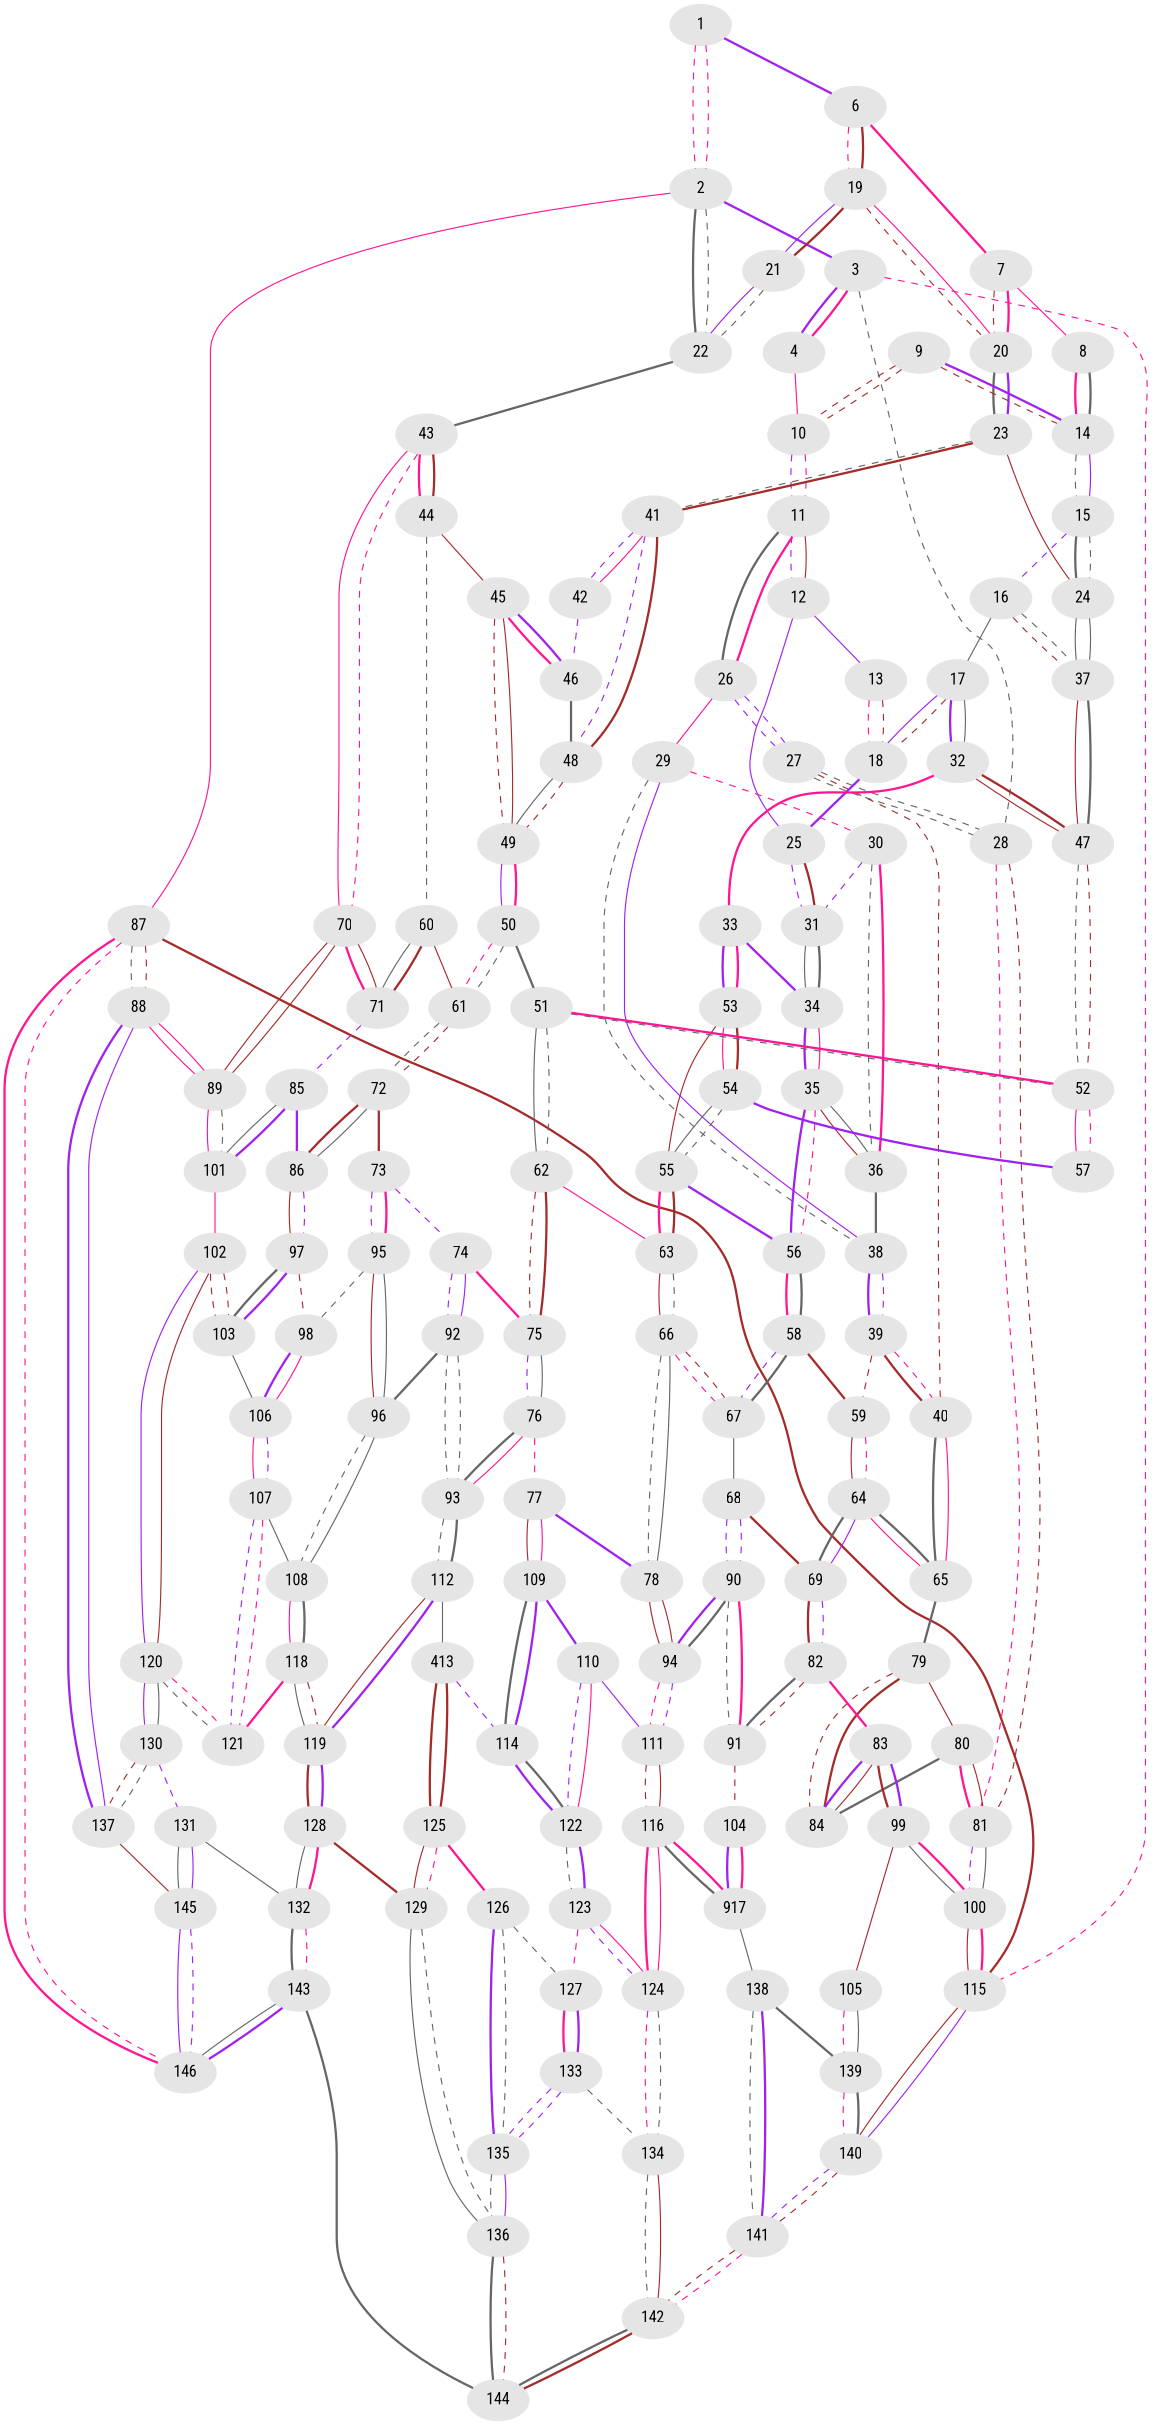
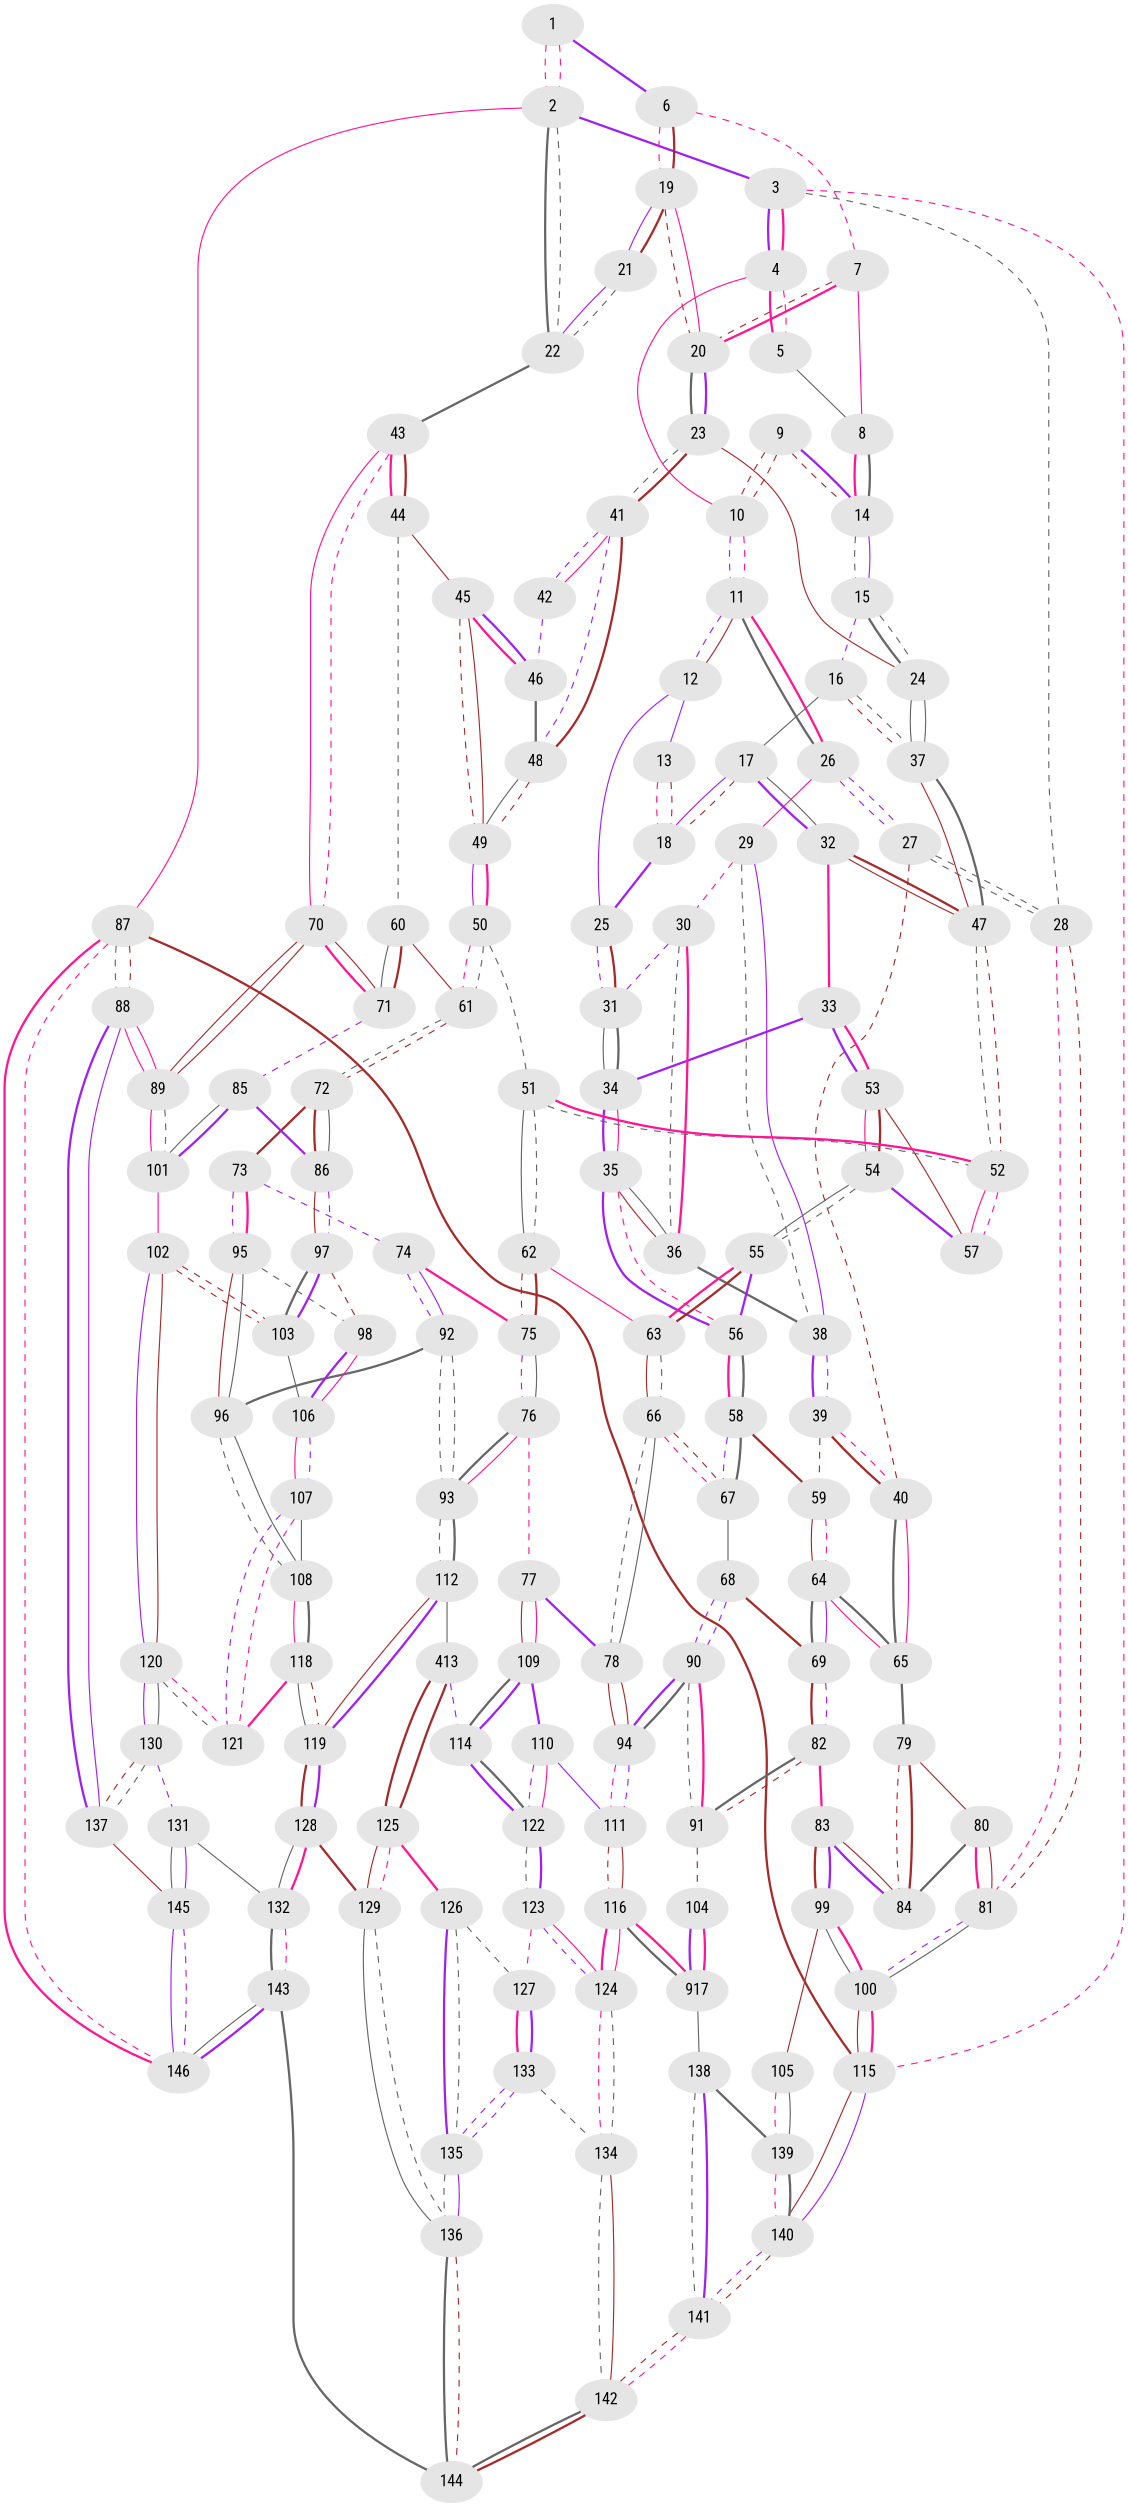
(928, 189) -> (800, 155)
none -> (780, 353)
(525, 967) -> (513, 1006)
(683, 1085) -> (925, 1170)
